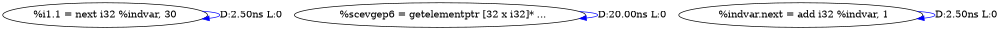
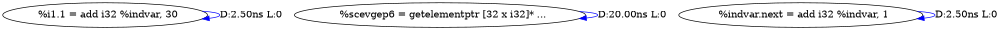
(105, 15) -> (105, 15)
